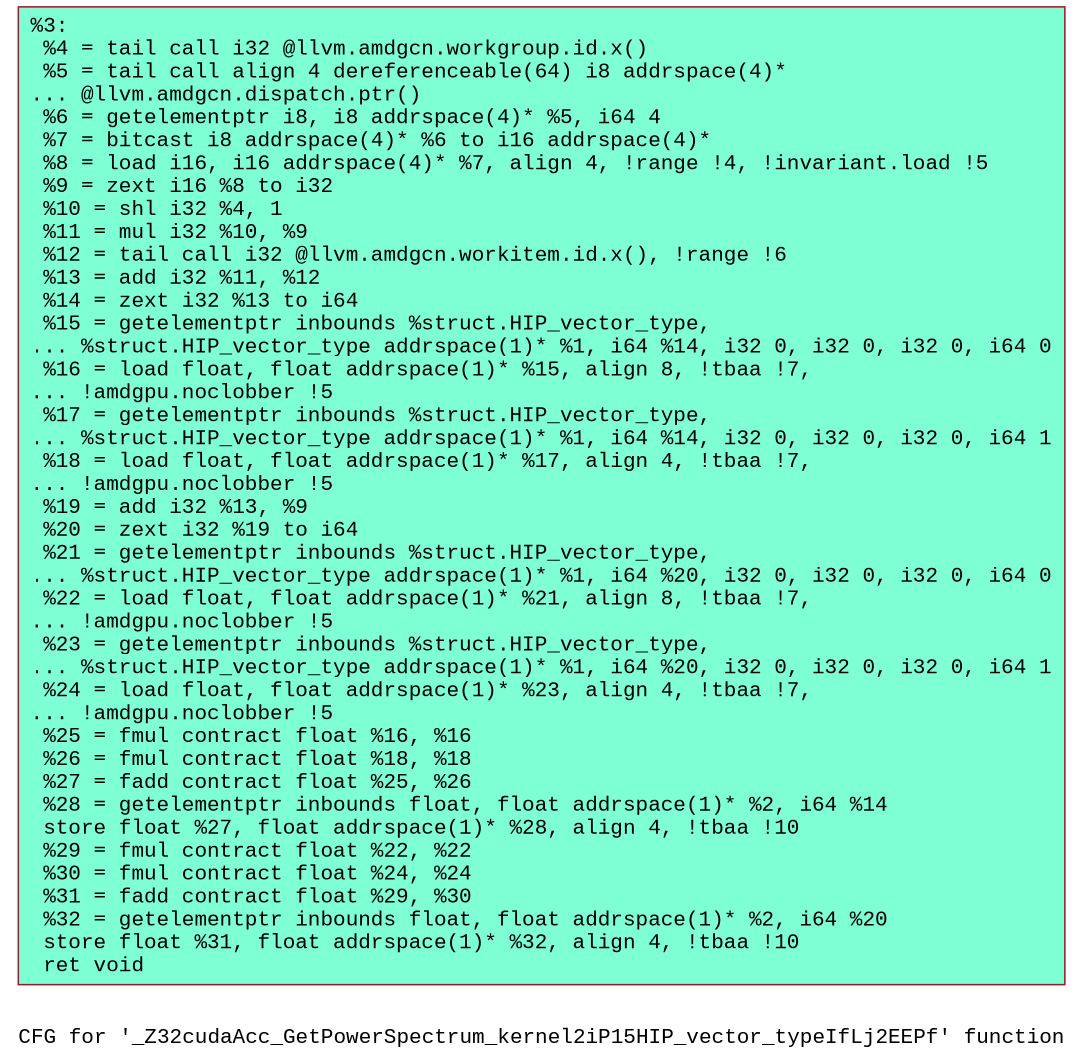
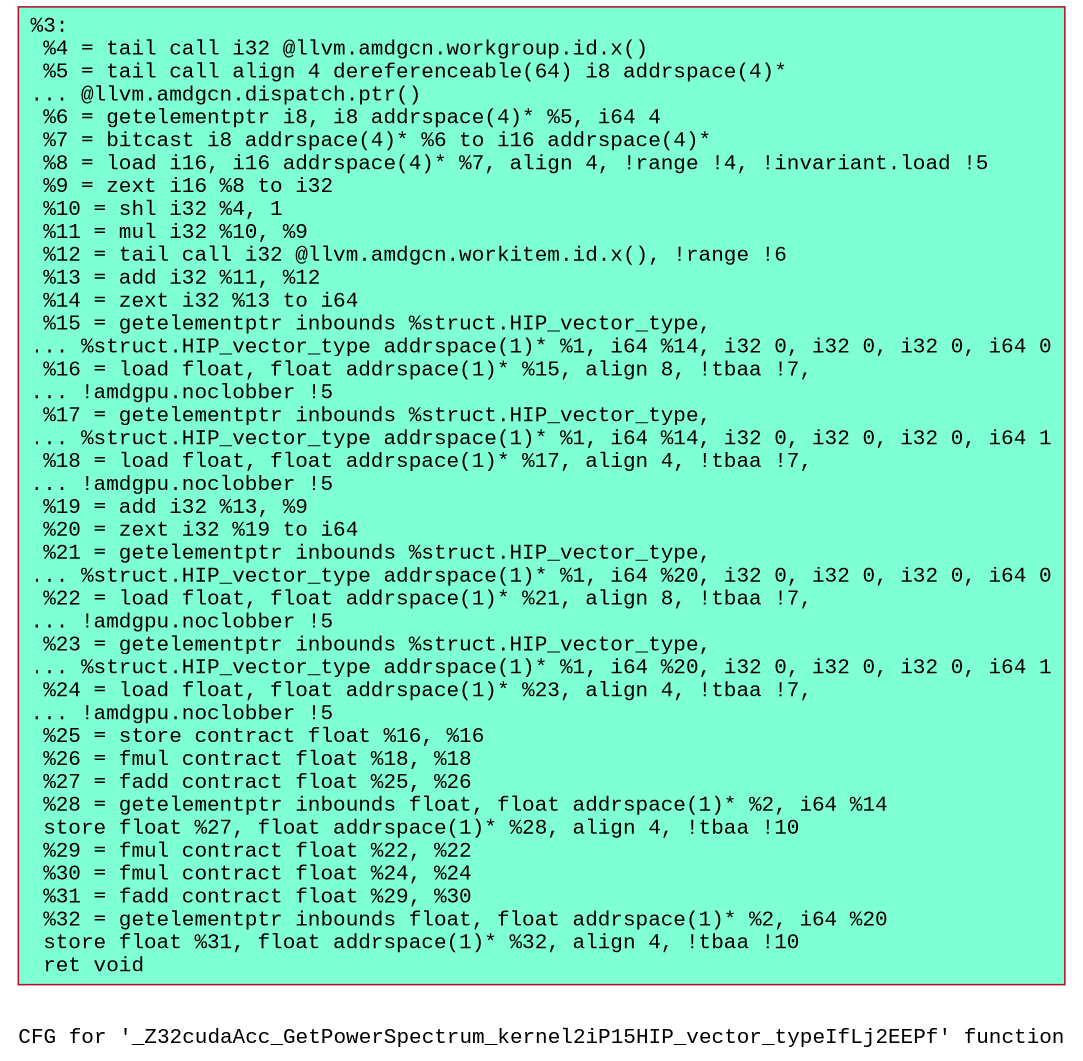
(251, 736) -> (258, 736)
